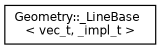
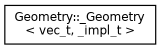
(80, 25) -> (80, 25)
